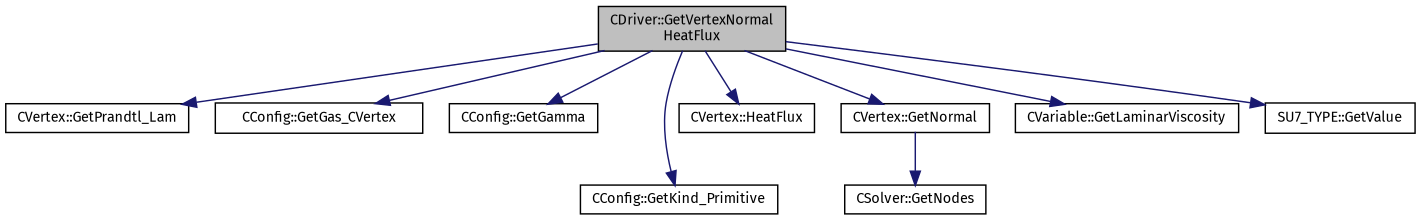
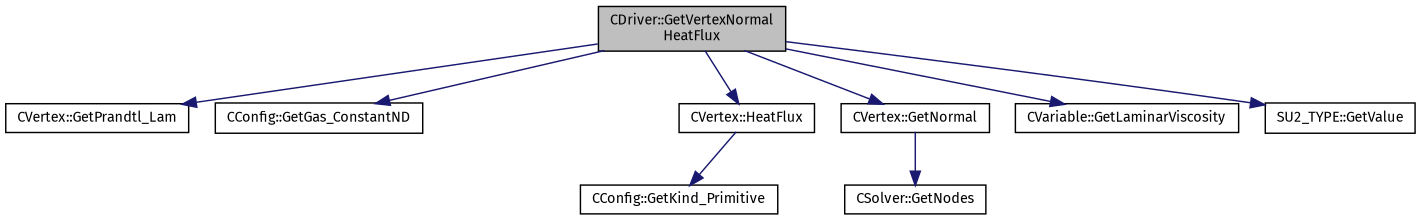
(665, 110) -> (718, 153)
(319, 118) -> (319, 118)
(524, 118) -> none
(1340, 118) -> (1340, 118)
